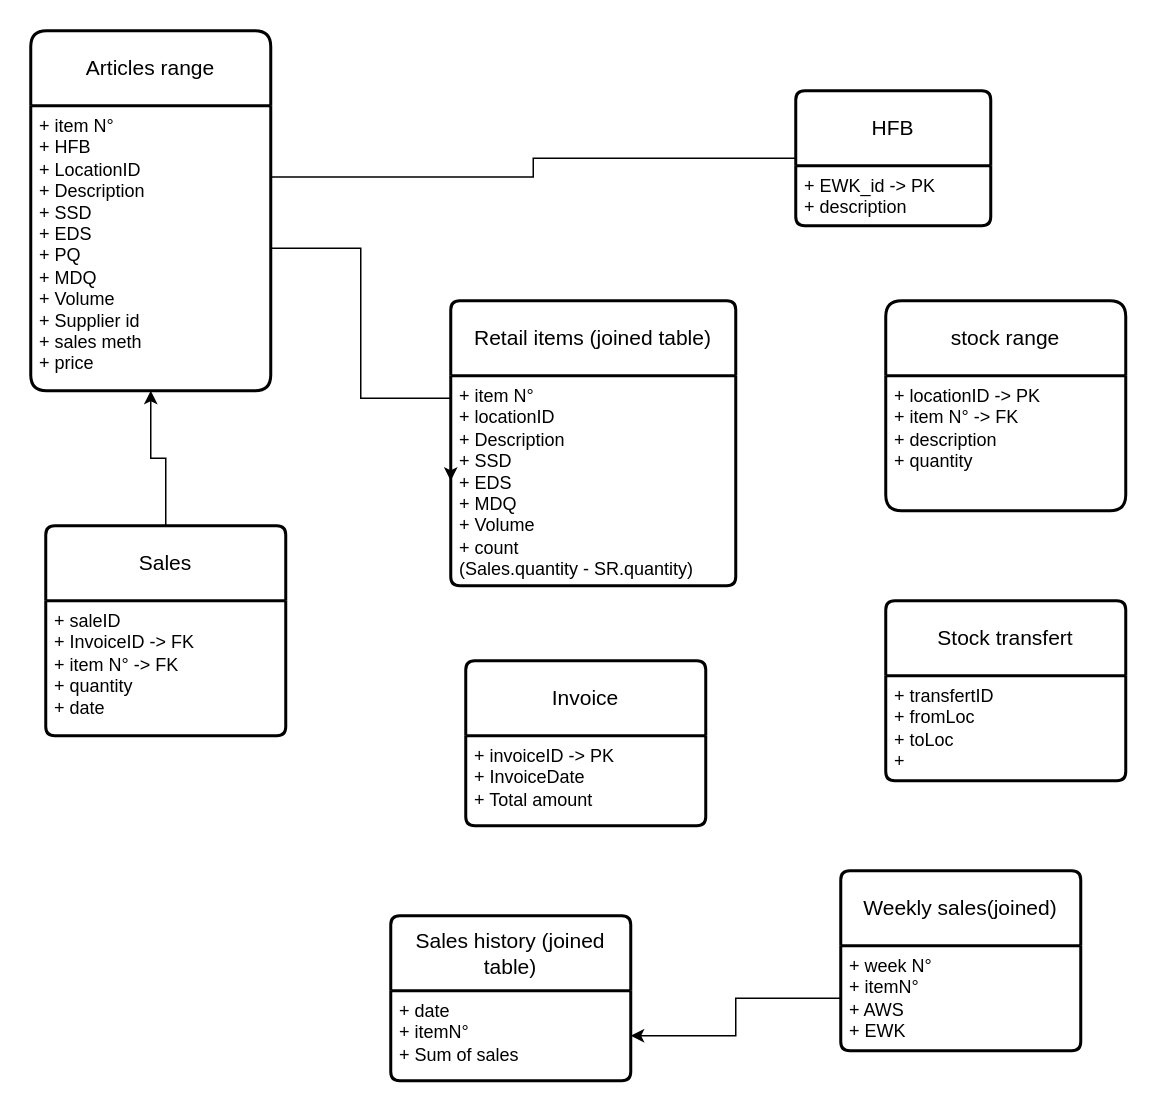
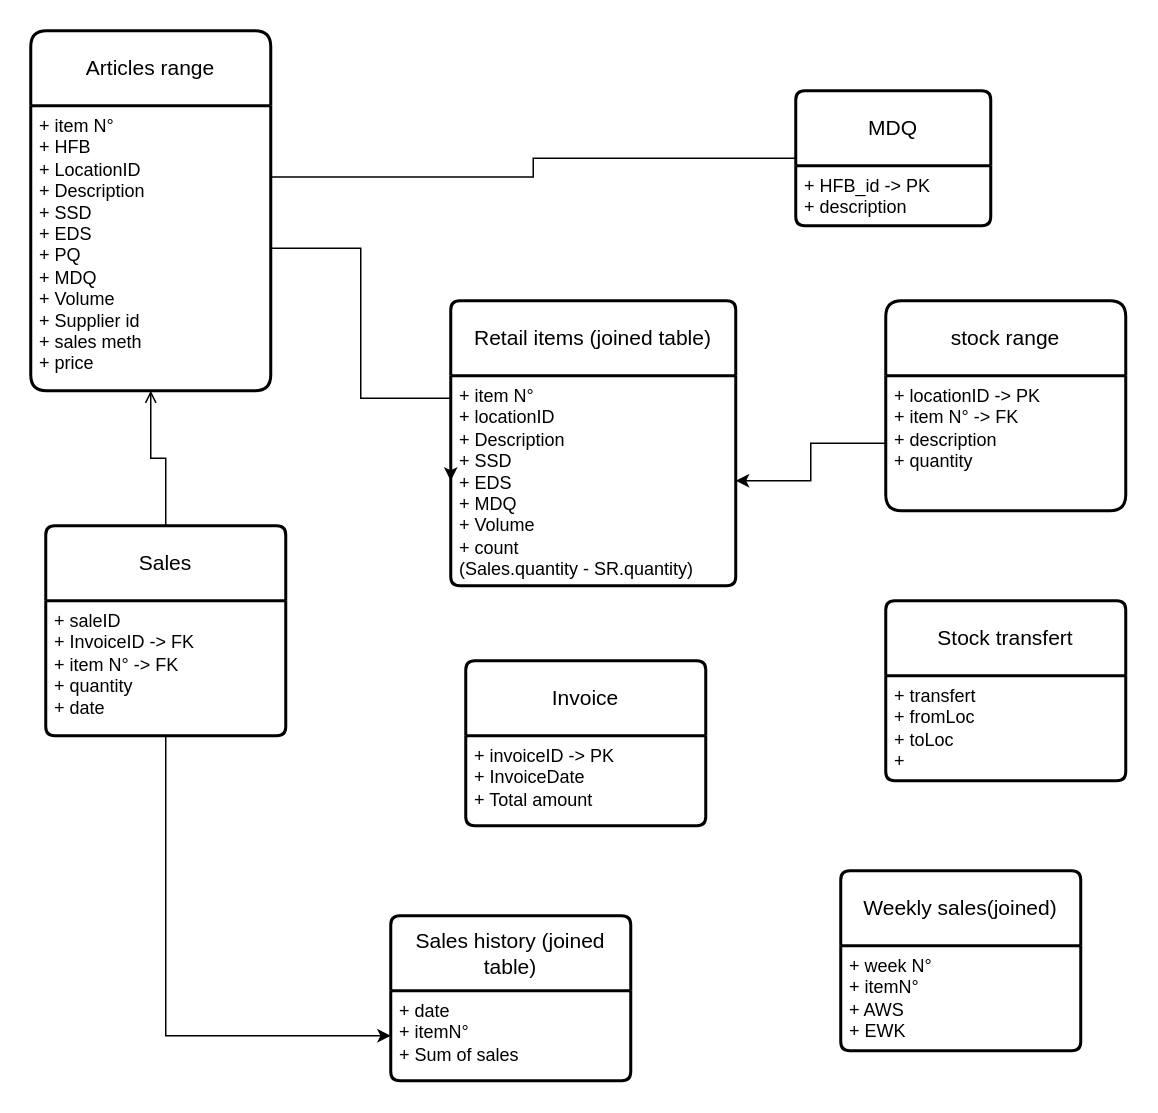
(893, 128) -> (893, 128)
(866, 198) -> (866, 198)
(151, 402) -> (151, 399)
none -> (811, 458)
(958, 729) -> (948, 729)
none -> (166, 994)
(736, 1013) -> none
